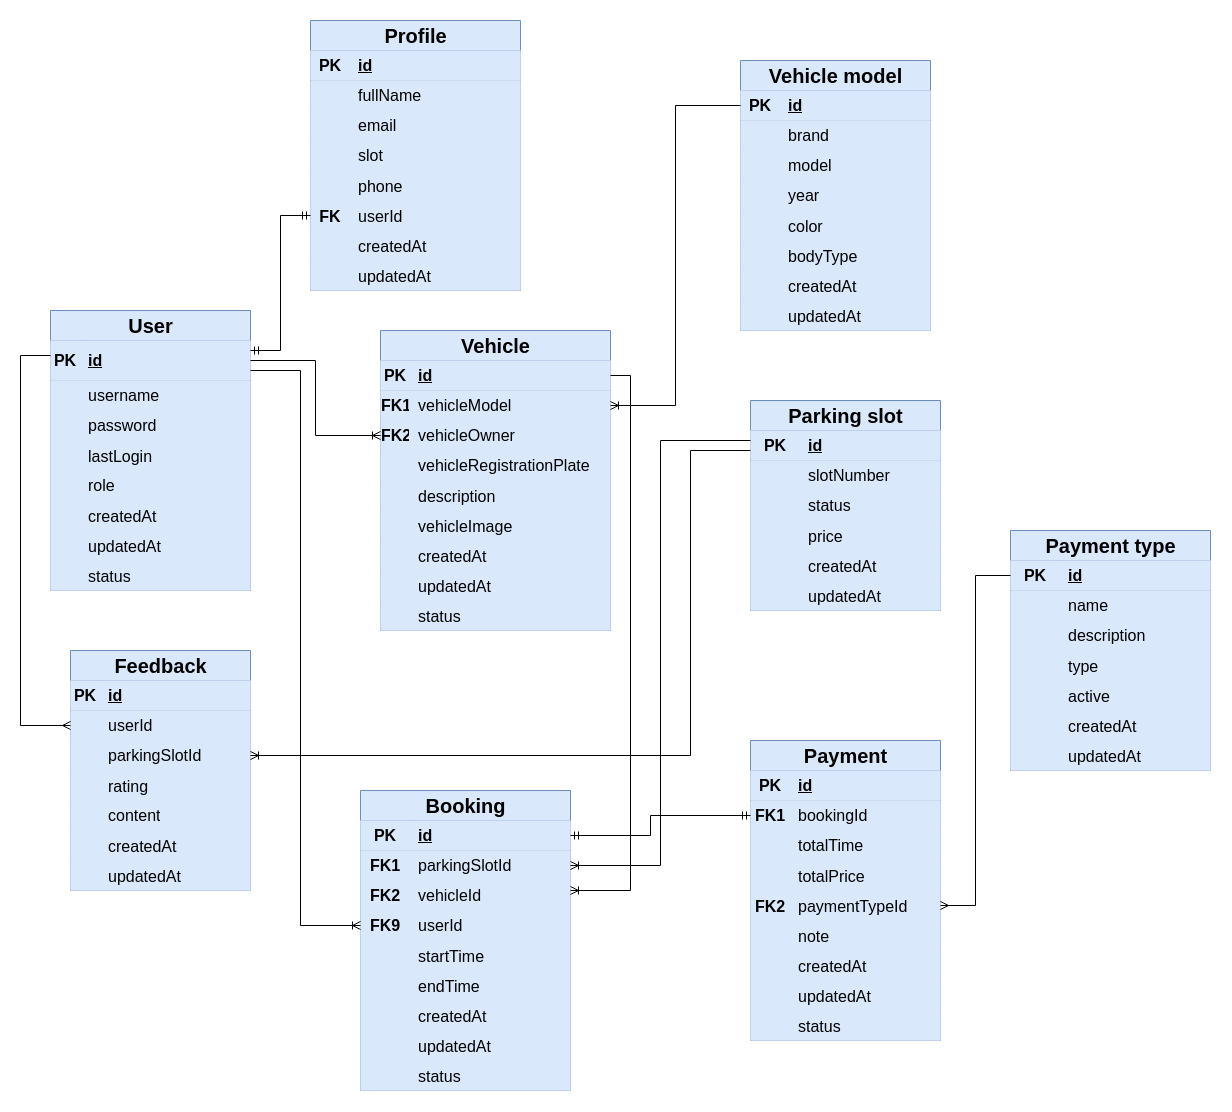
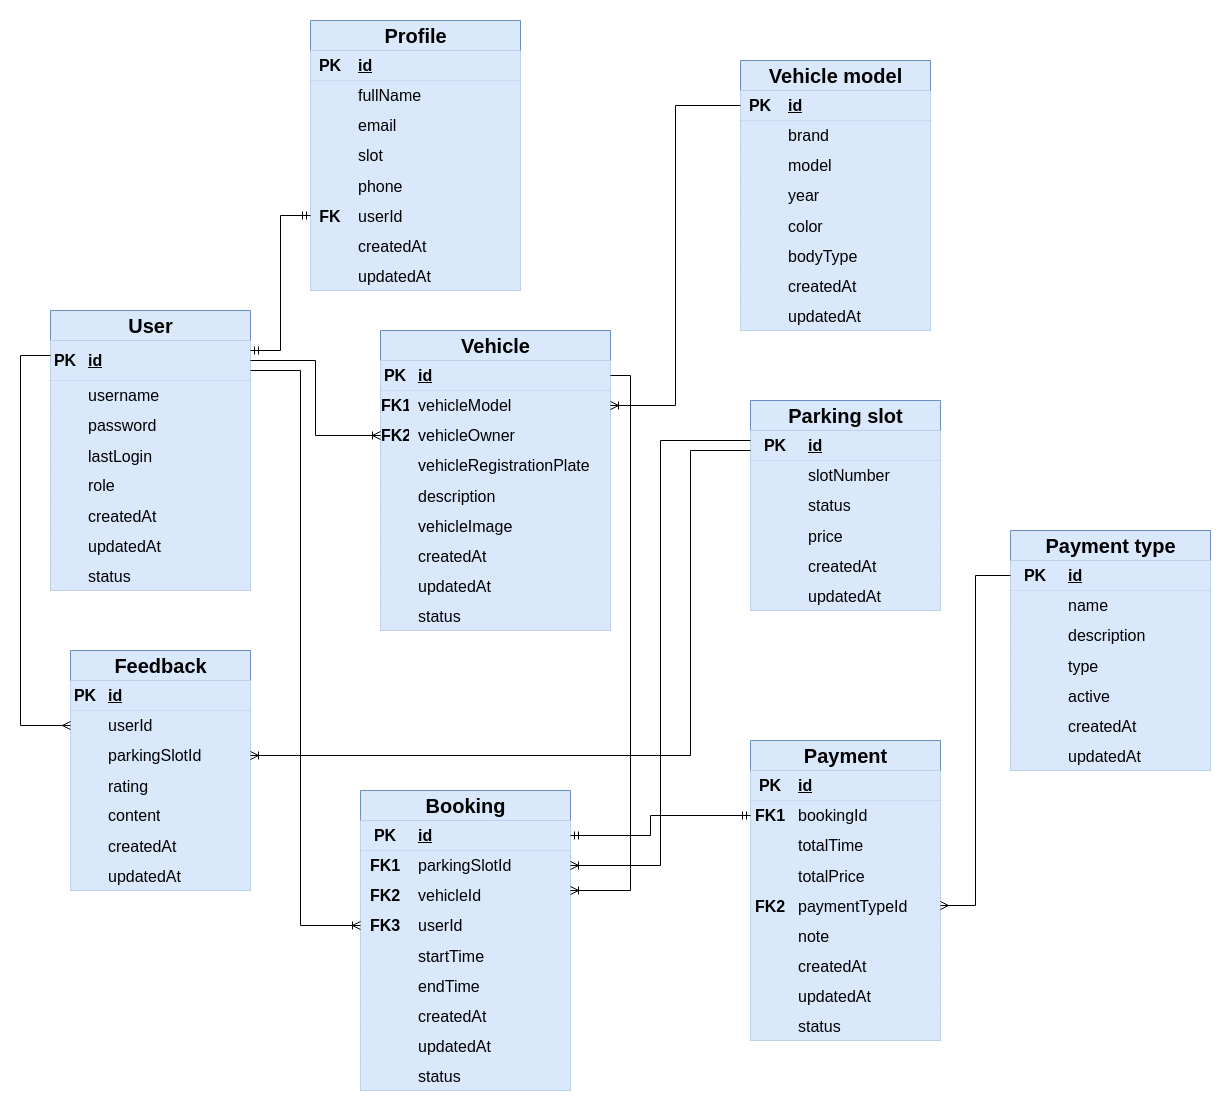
(386, 926) -> (386, 926)
